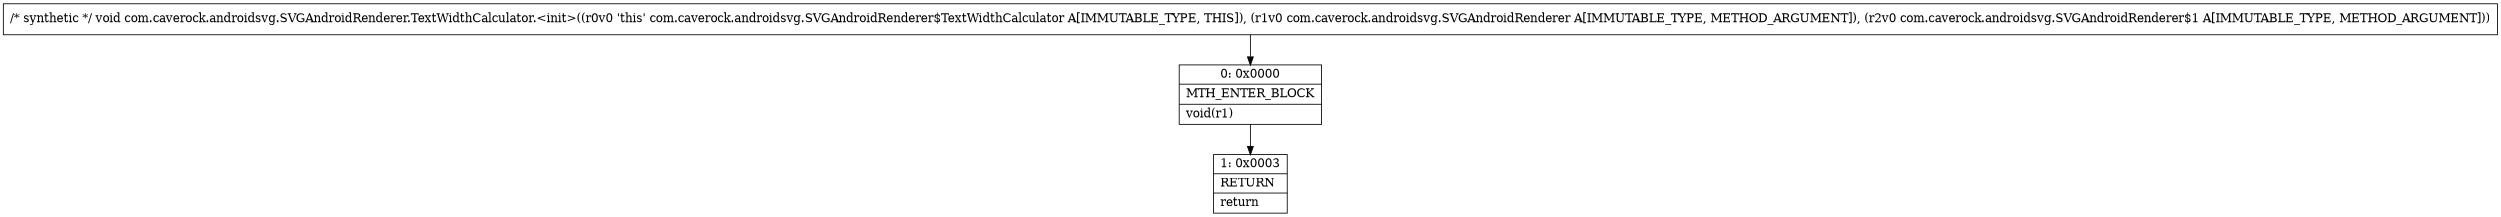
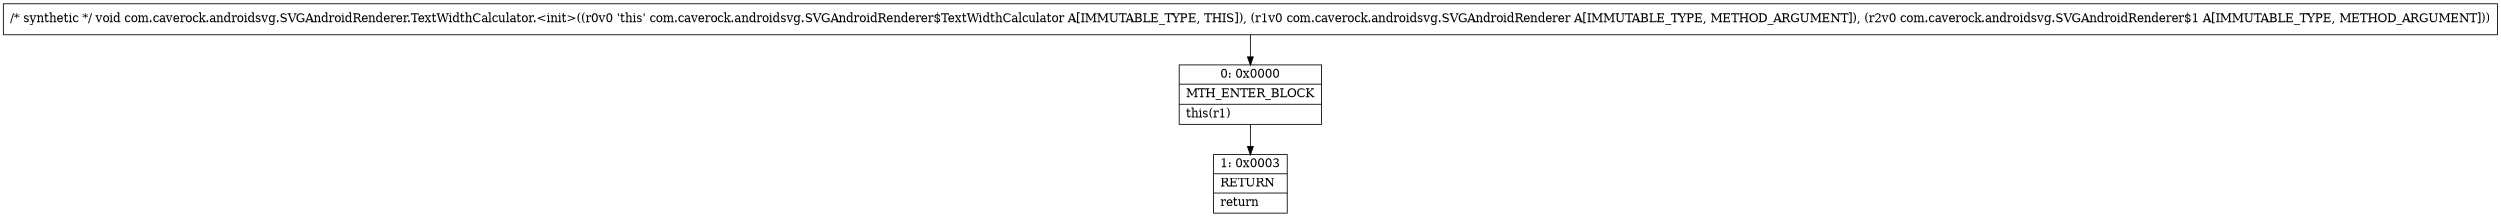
(1210, 114) -> (1209, 114)
